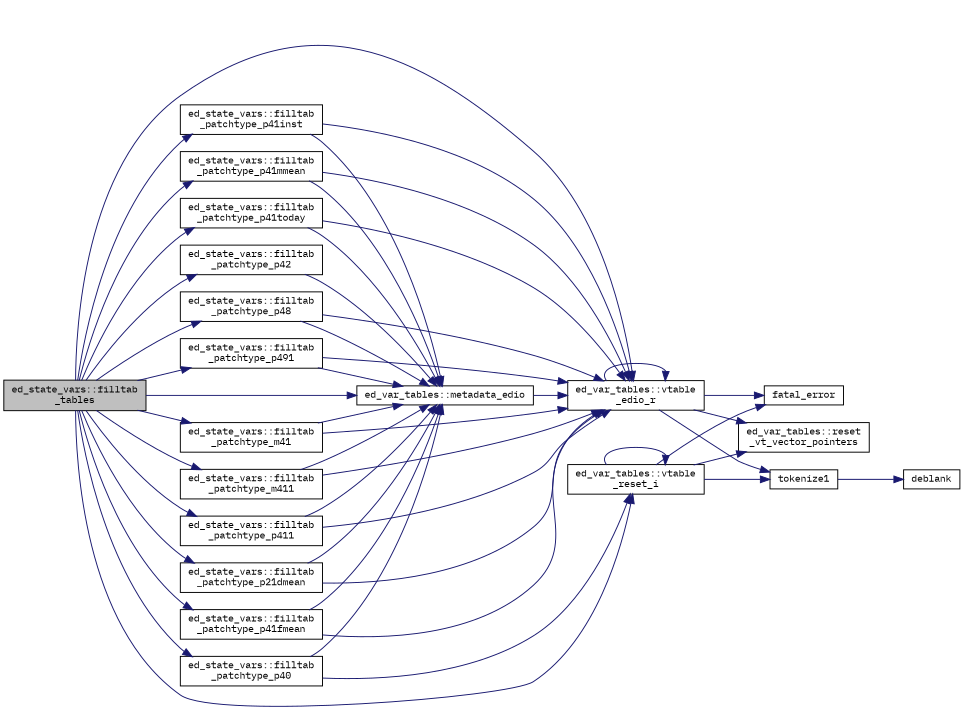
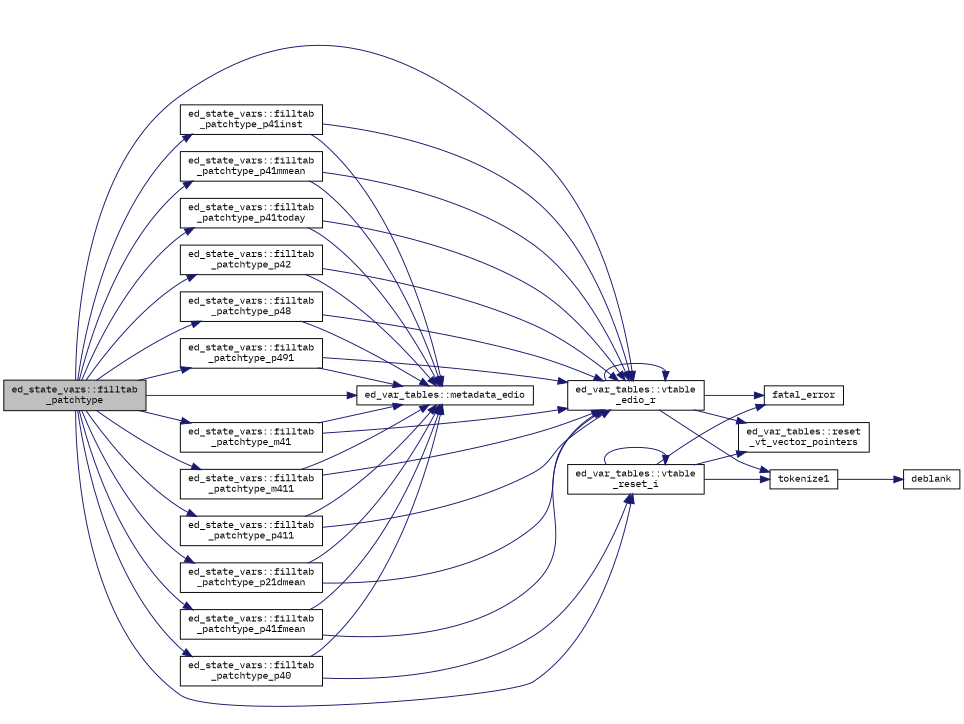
(75, 395) -> (75, 395)
(546, 395) -> (474, 303)
